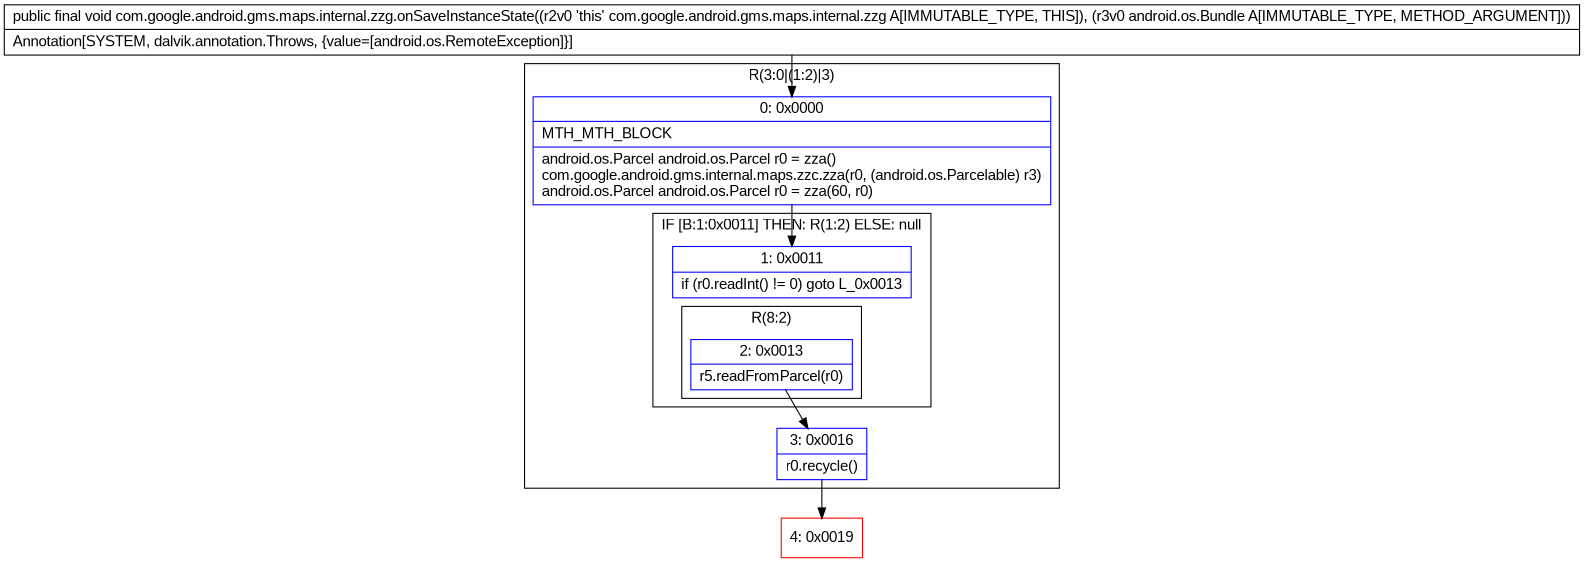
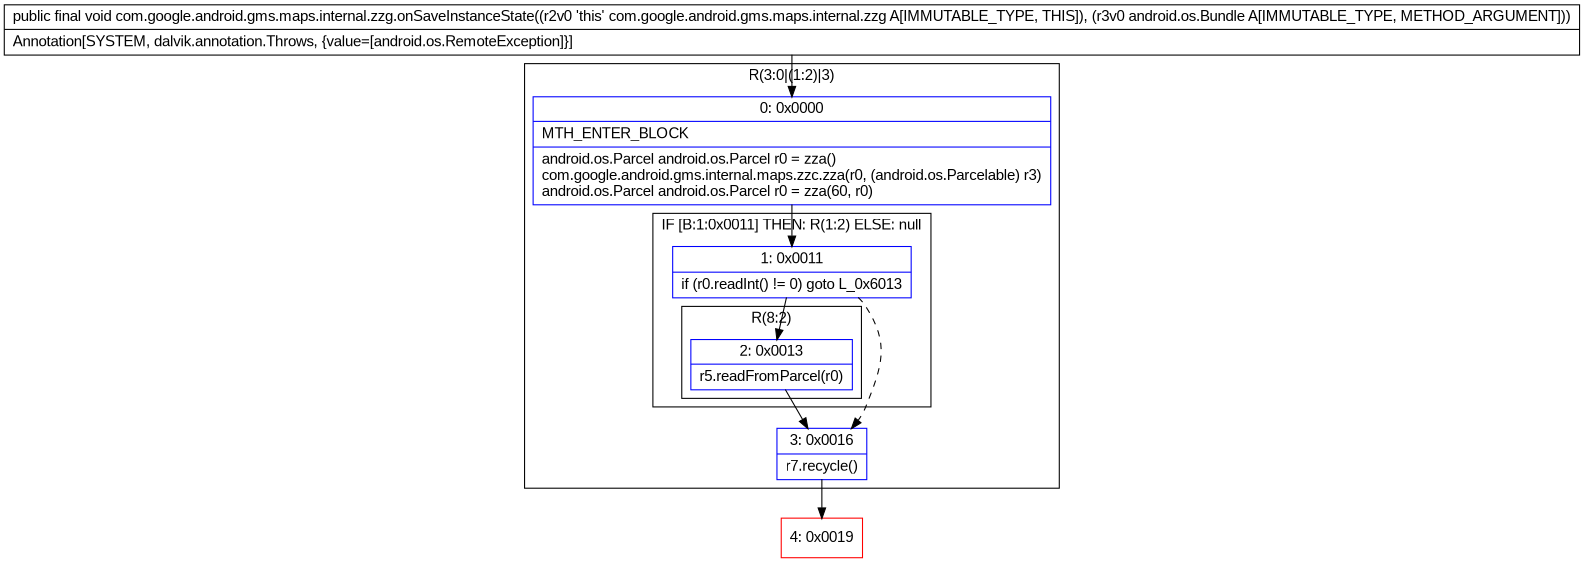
(607, 134) -> (615, 134)
(792, 284) -> (792, 284)
none -> (783, 313)
none -> (881, 358)
(822, 466) -> (822, 466)
